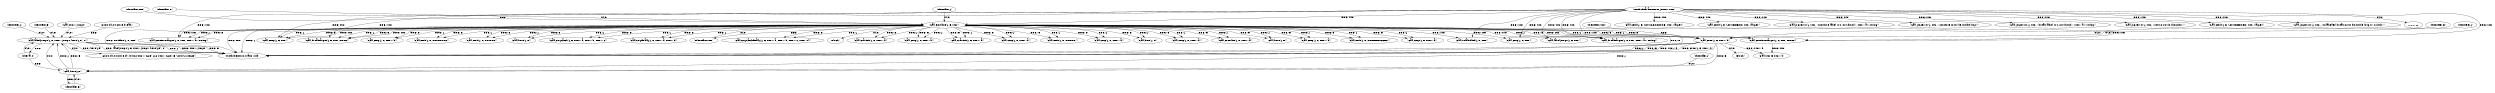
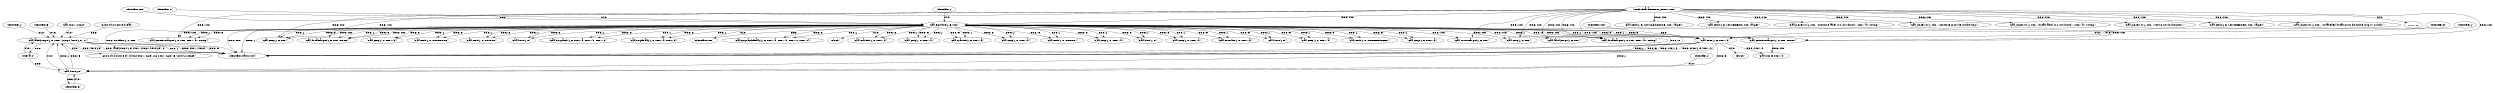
(1472, 40) -> (1472, 40)
(242, 56) -> (242, 56)
